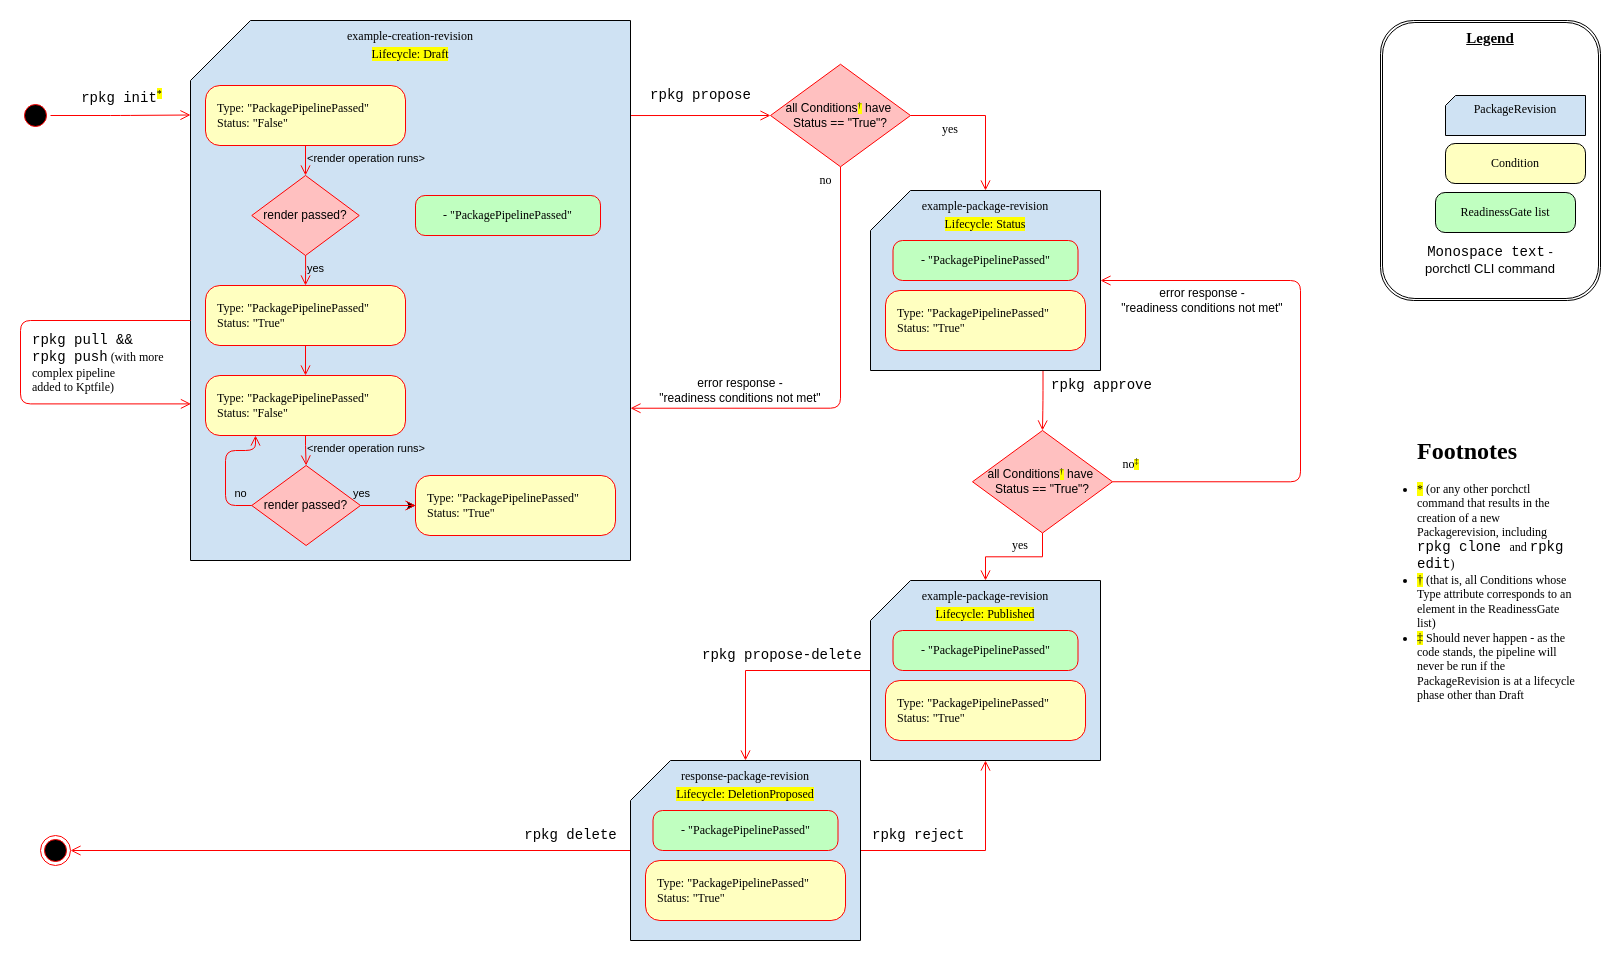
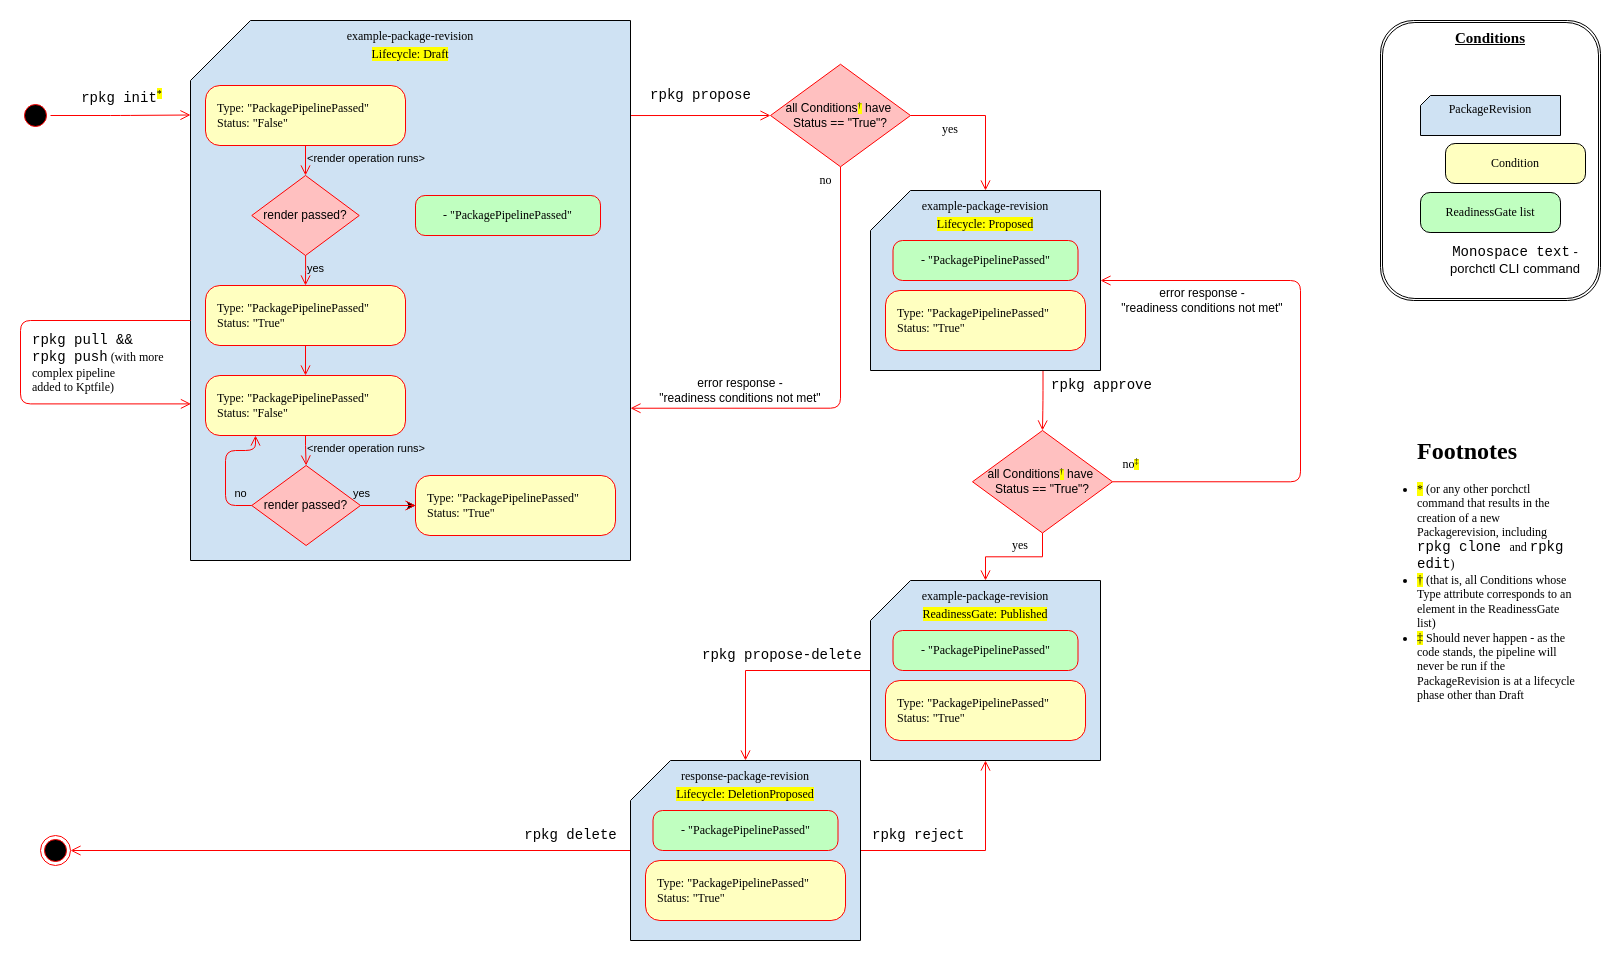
(1491, 39) -> (1491, 39)
(411, 42) -> (411, 42)
(1516, 116) -> (1491, 116)
(986, 212) -> (986, 212)
(1506, 213) -> (1491, 213)
(1491, 261) -> (1516, 261)
(986, 602) -> (986, 602)
